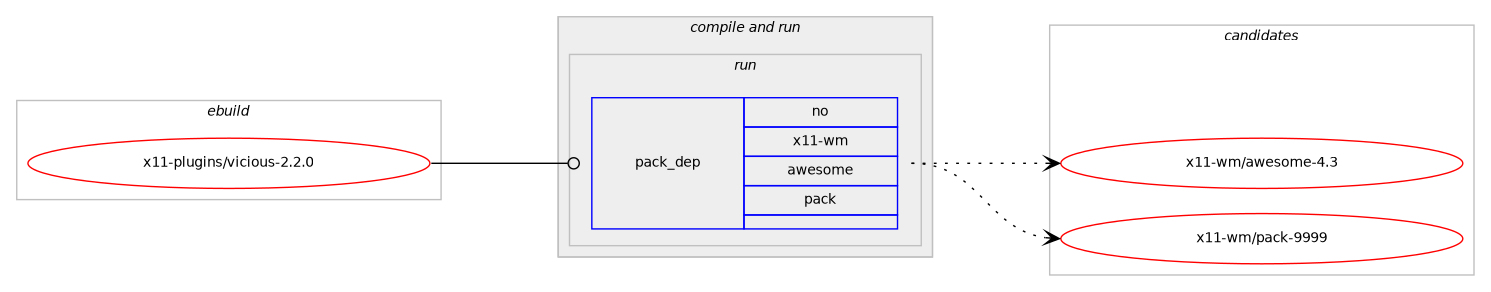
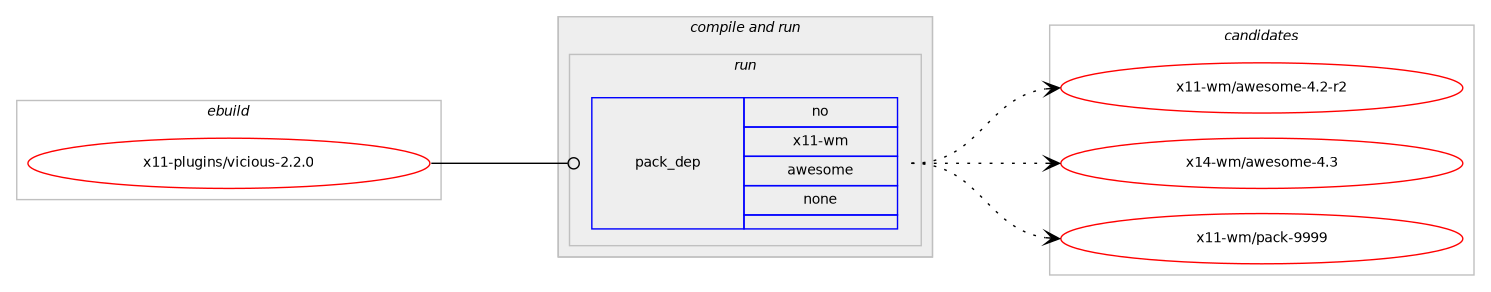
none -> (1262, 88)
(1262, 163) -> (1262, 163)
(821, 200) -> (821, 200)
